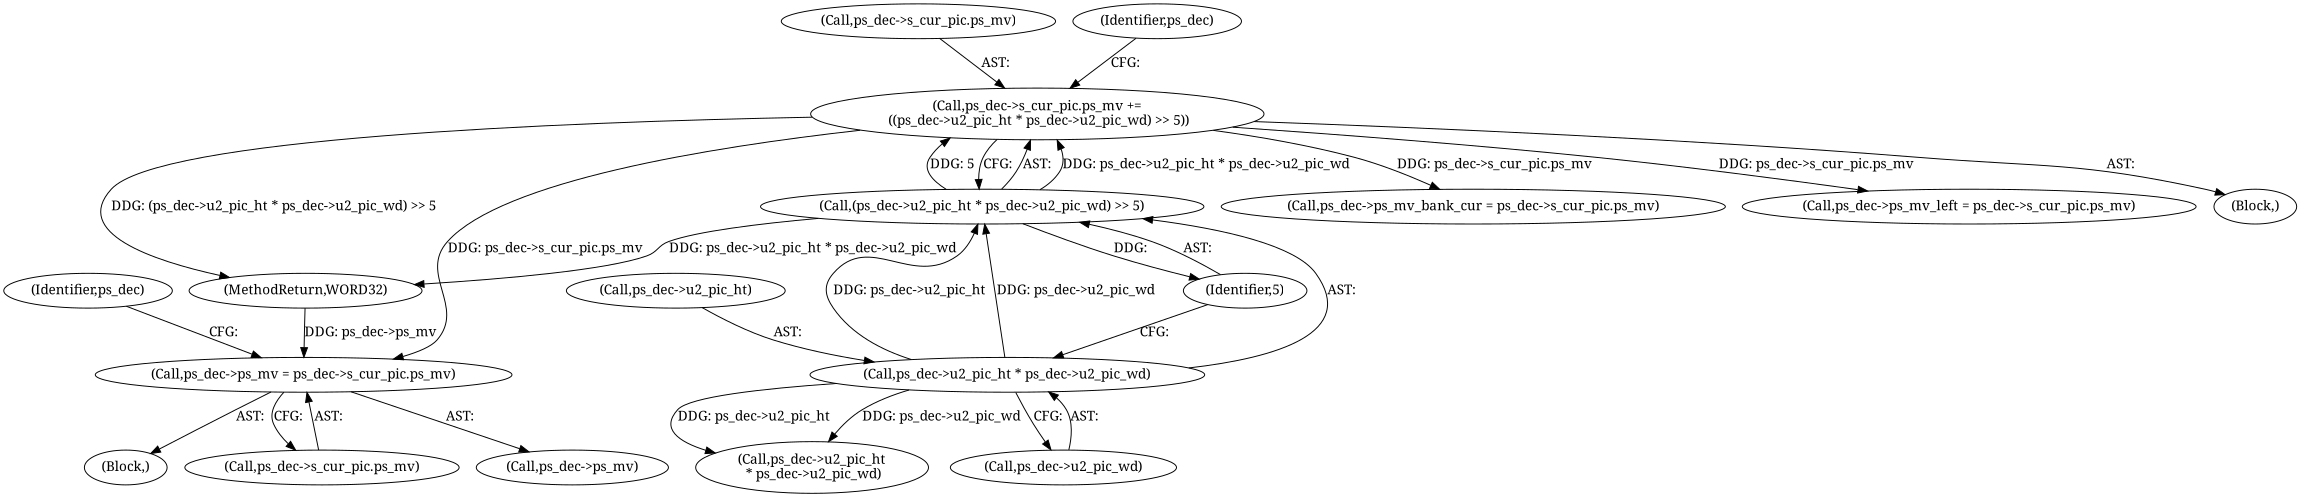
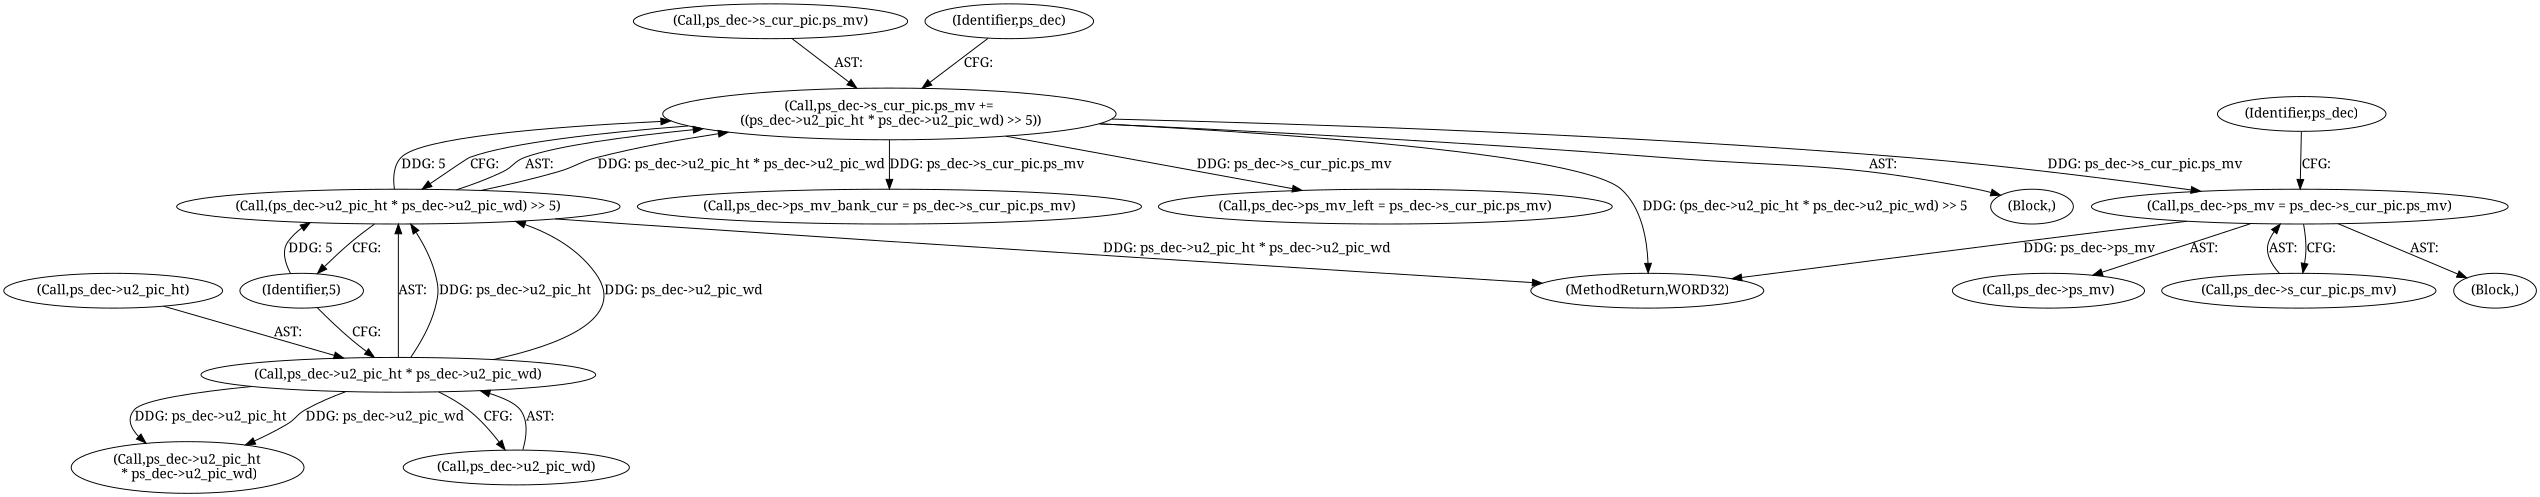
(1133, 249) -> (368, 249)
(1200, 249) -> (310, 249)
(305, 328) -> (1964, 249)
